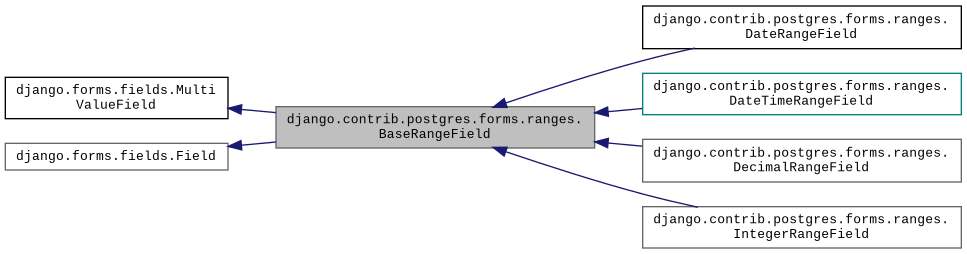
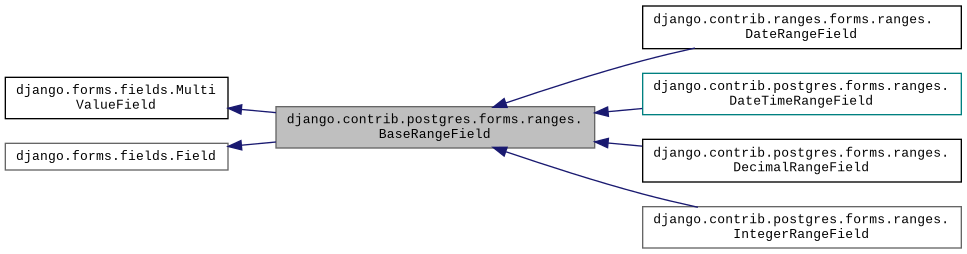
(802, 27) -> (802, 27)
(802, 161) -> (802, 161)
